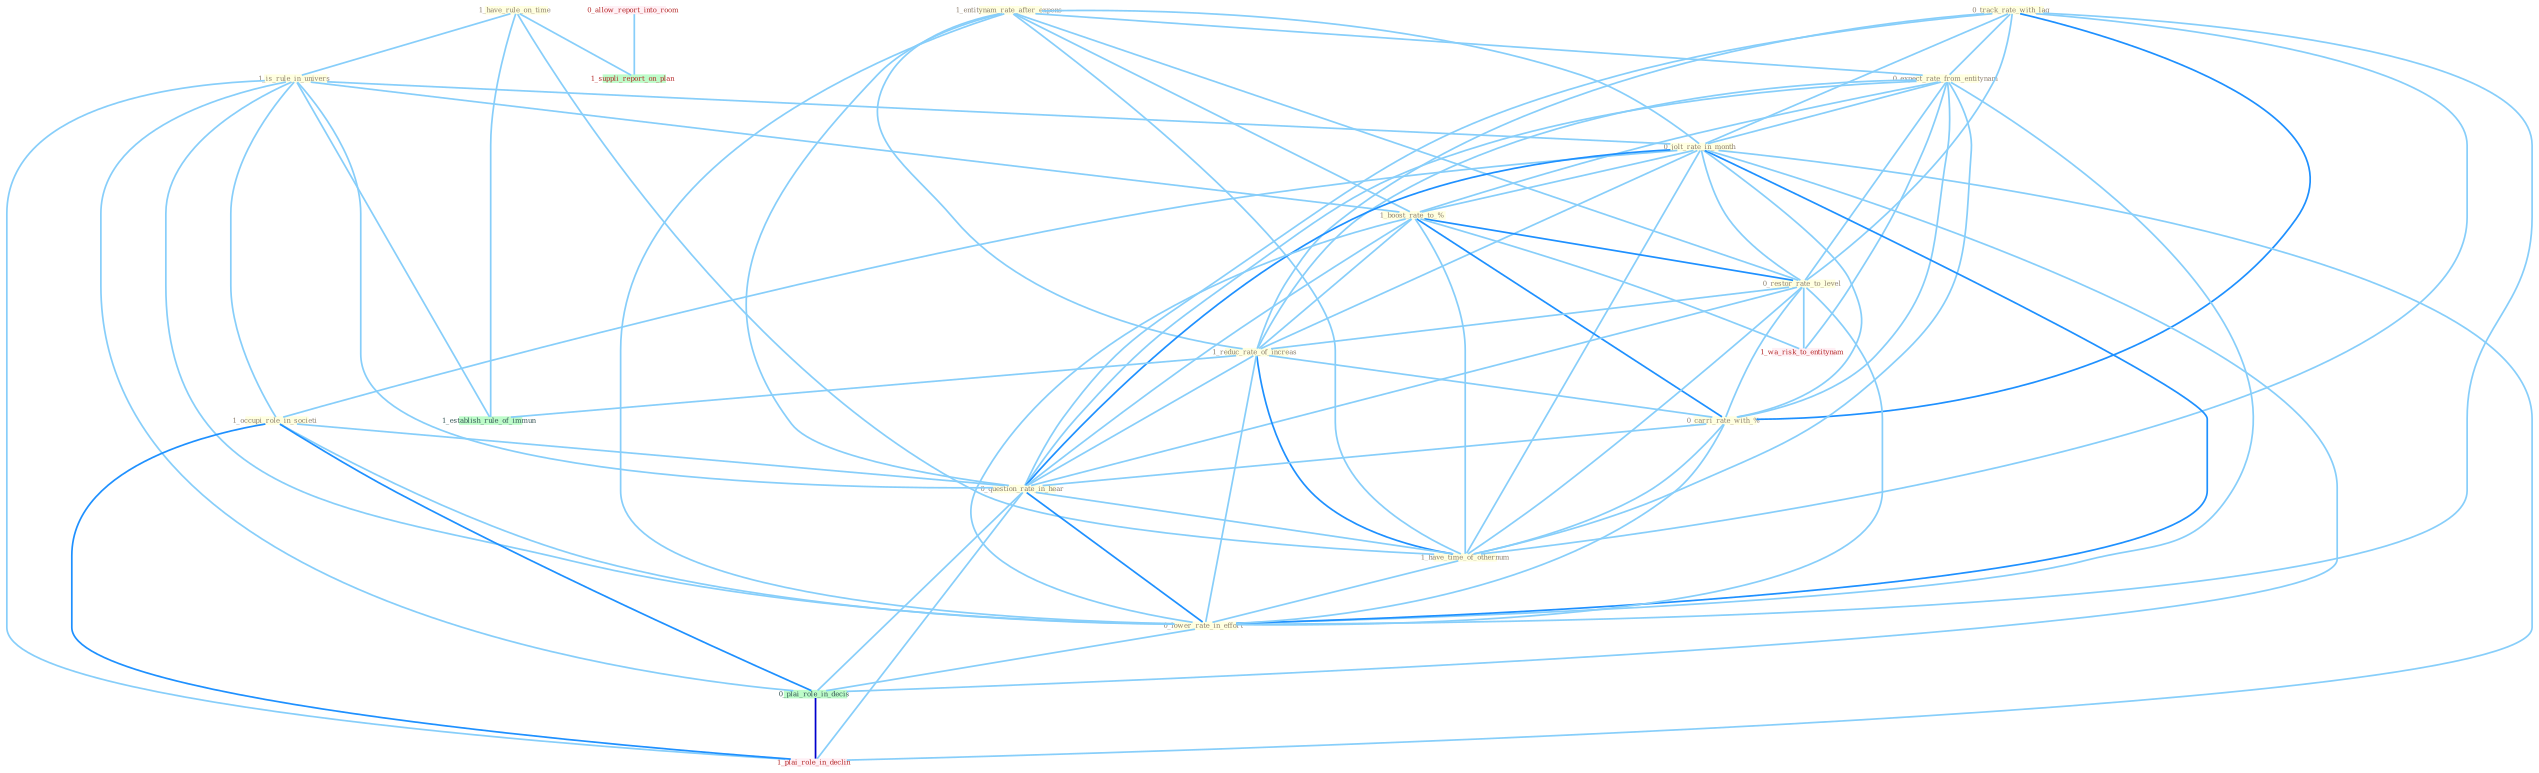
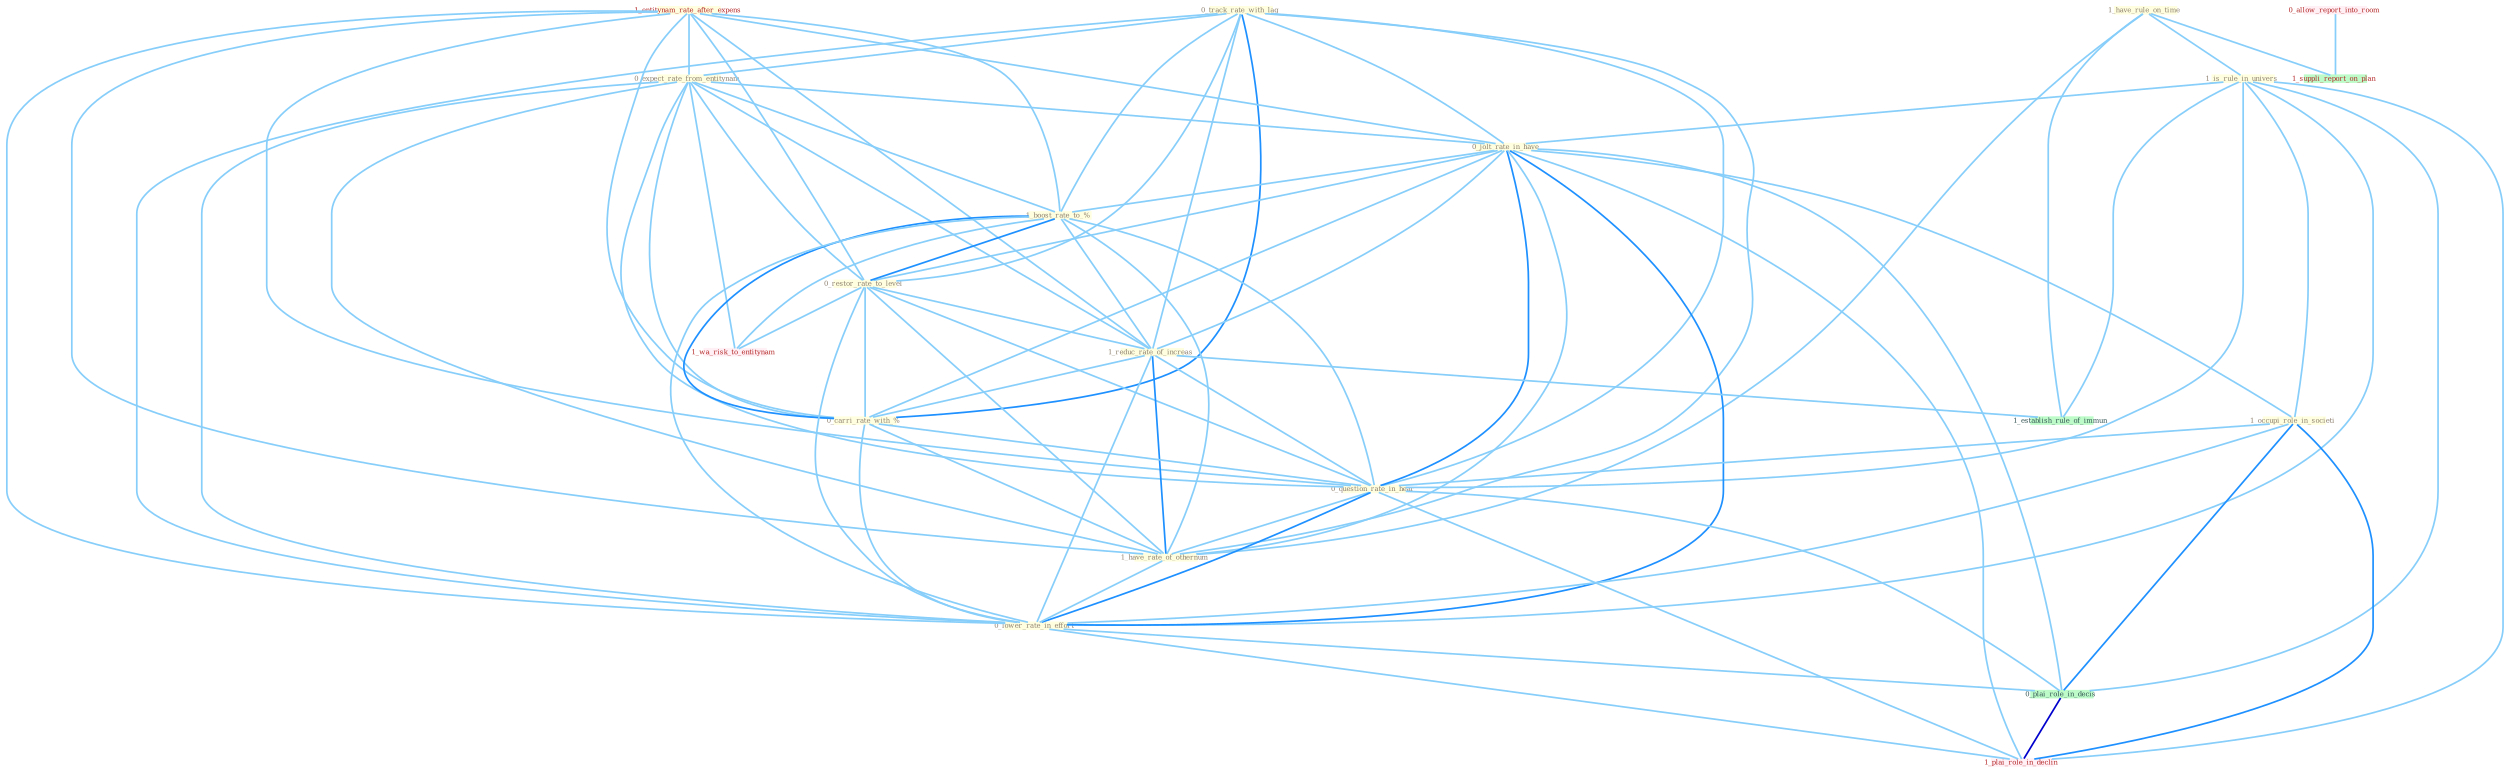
(1010, 10) -> (689, 10)
(855, 147) -> (1133, 98)
(1701, 147) -> (1506, 147)
none -> (610, 260)
(1465, 557) -> (1166, 557)
none -> (1530, 694)
